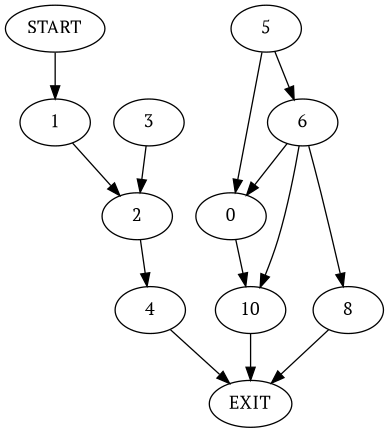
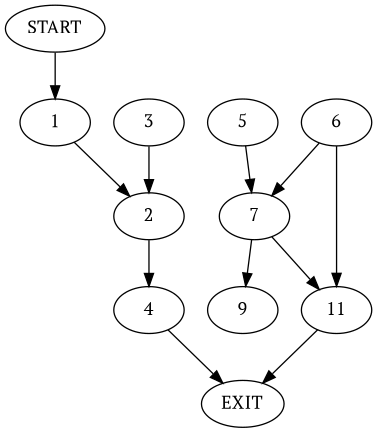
(282, 69) -> none
(231, 216) -> (254, 216)
none -> (243, 310)
(251, 310) -> (337, 310)
(348, 310) -> none
